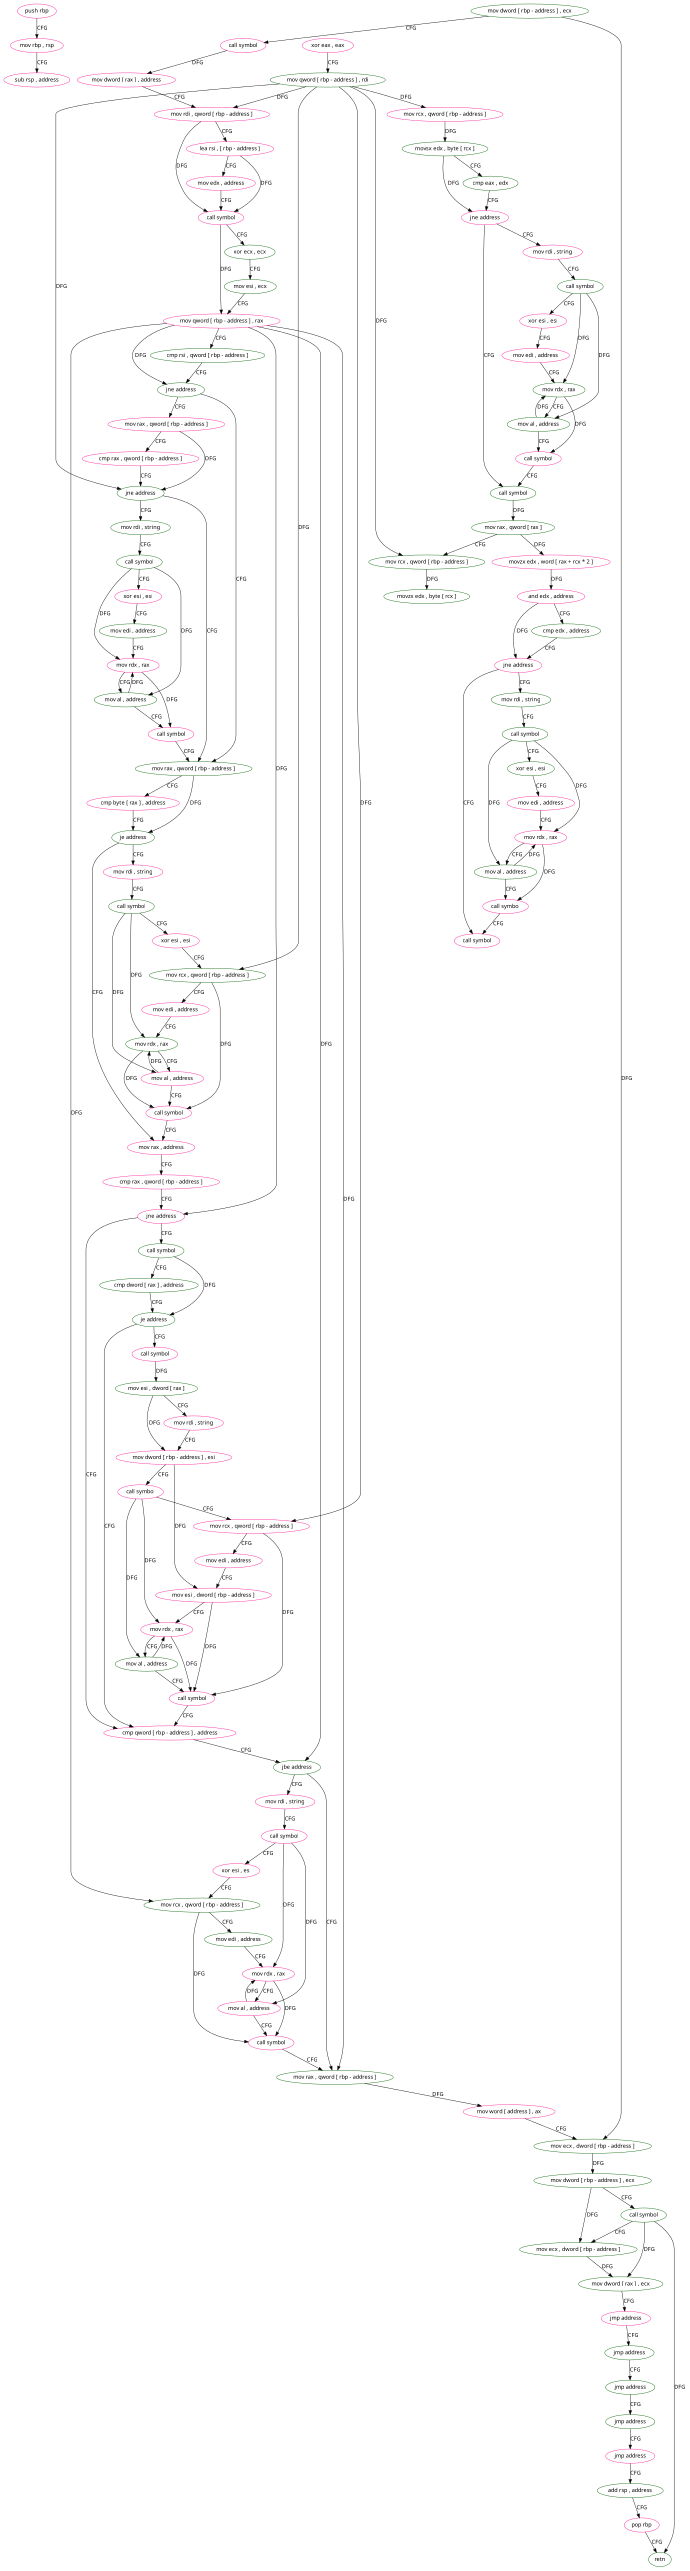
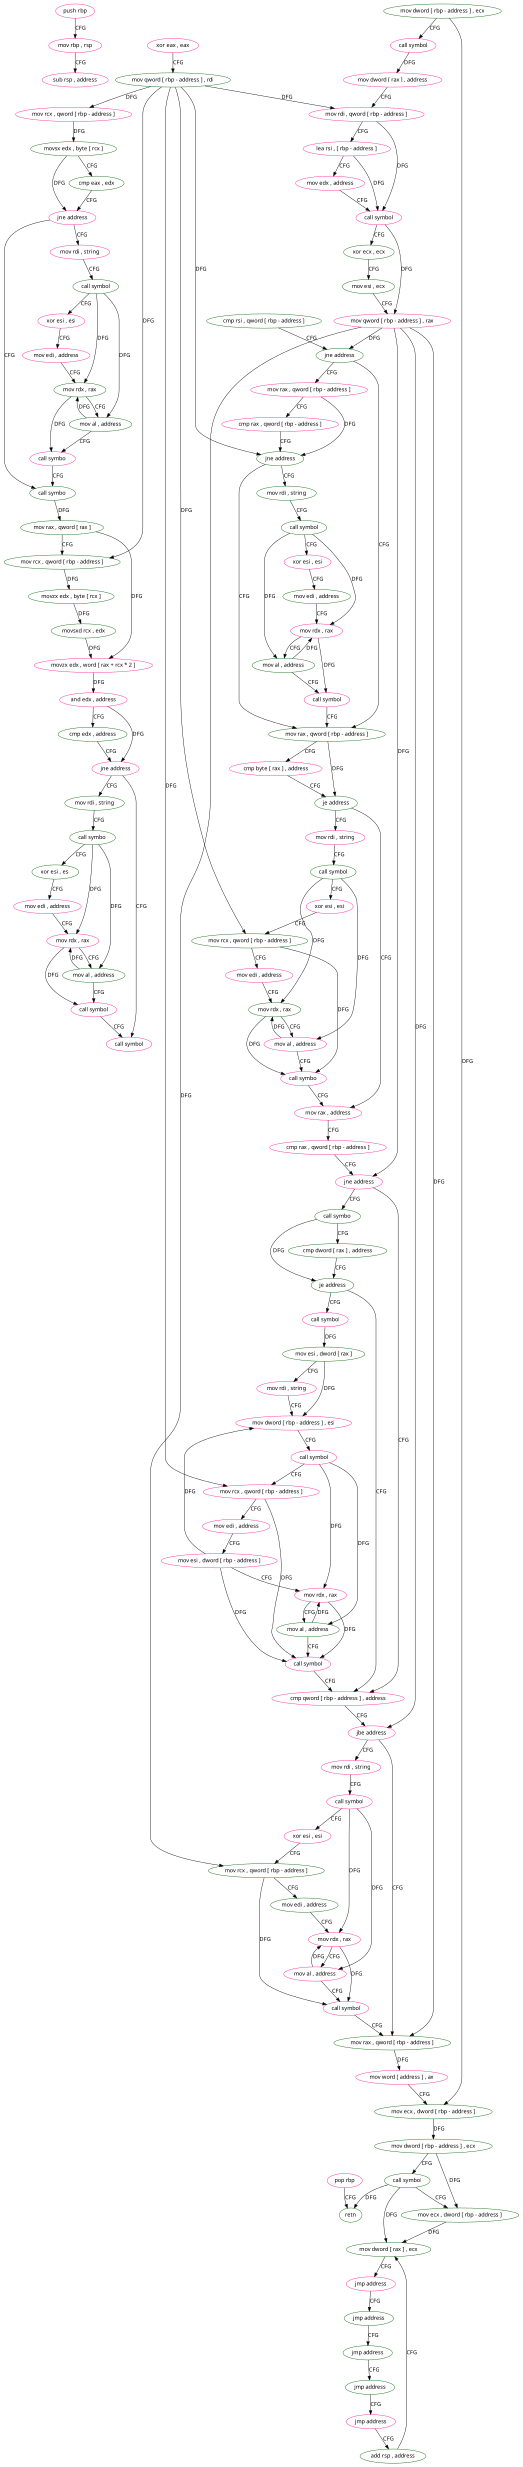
(215, 336) -> none
none -> (83, 631)
(175, 1530) -> (184, 1477)
(297, 1767) -> (372, 1733)
(635, 2506) -> (406, 2354)
